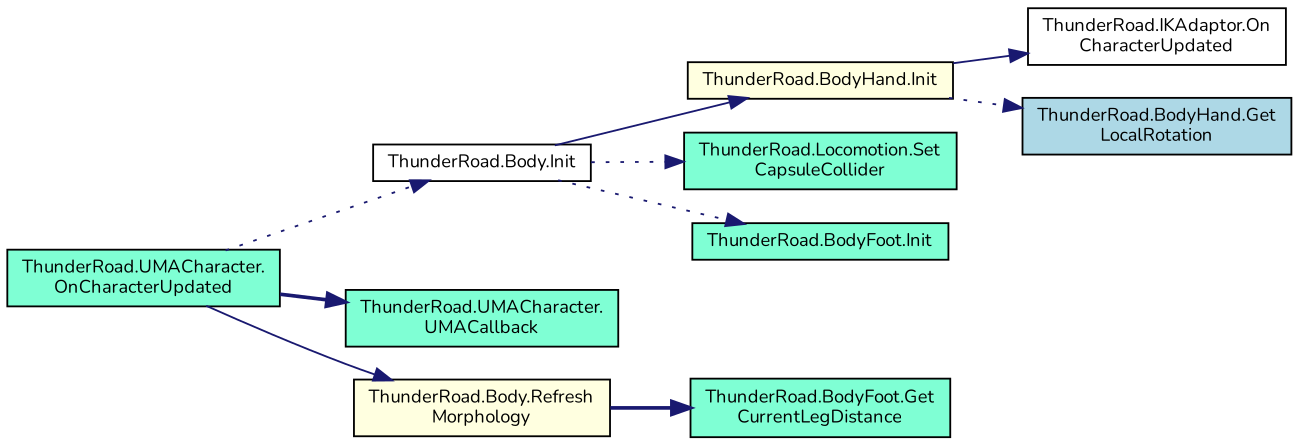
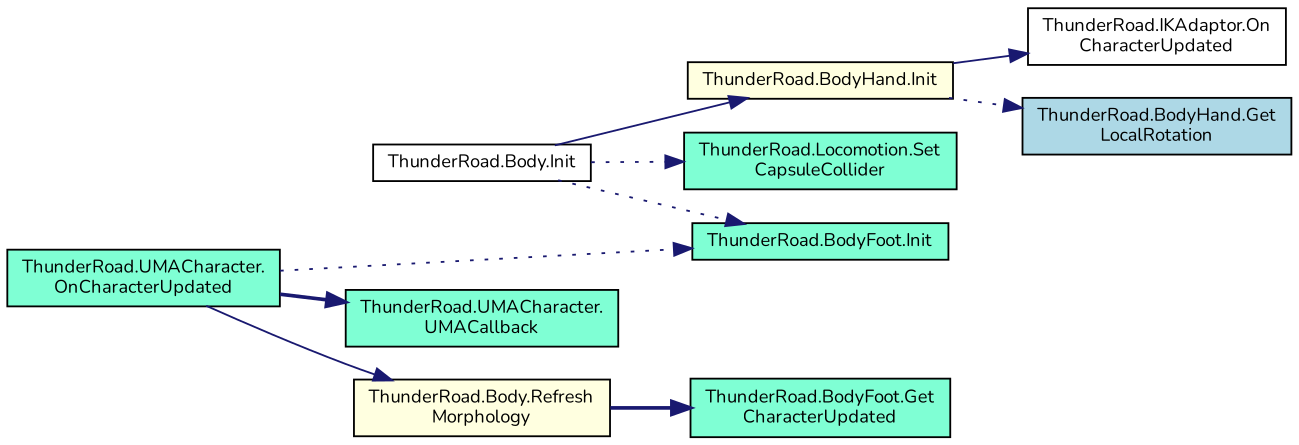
(319, 218) -> (477, 260)
(820, 408) -> (820, 408)
